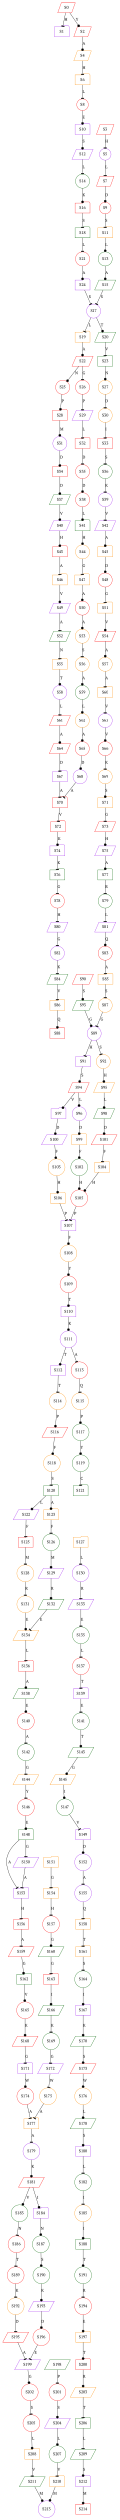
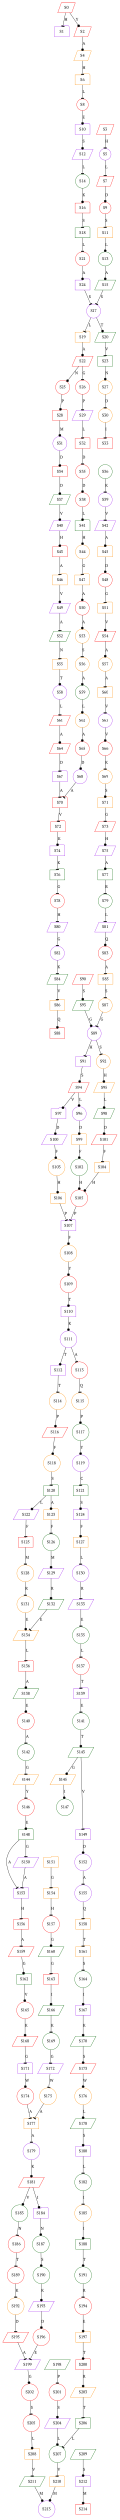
(105, 456) -> none
(81, 1463) -> (81, 1463)
none -> (81, 1515)
(74, 1822) -> (82, 1793)
(83, 2438) -> (71, 2437)
